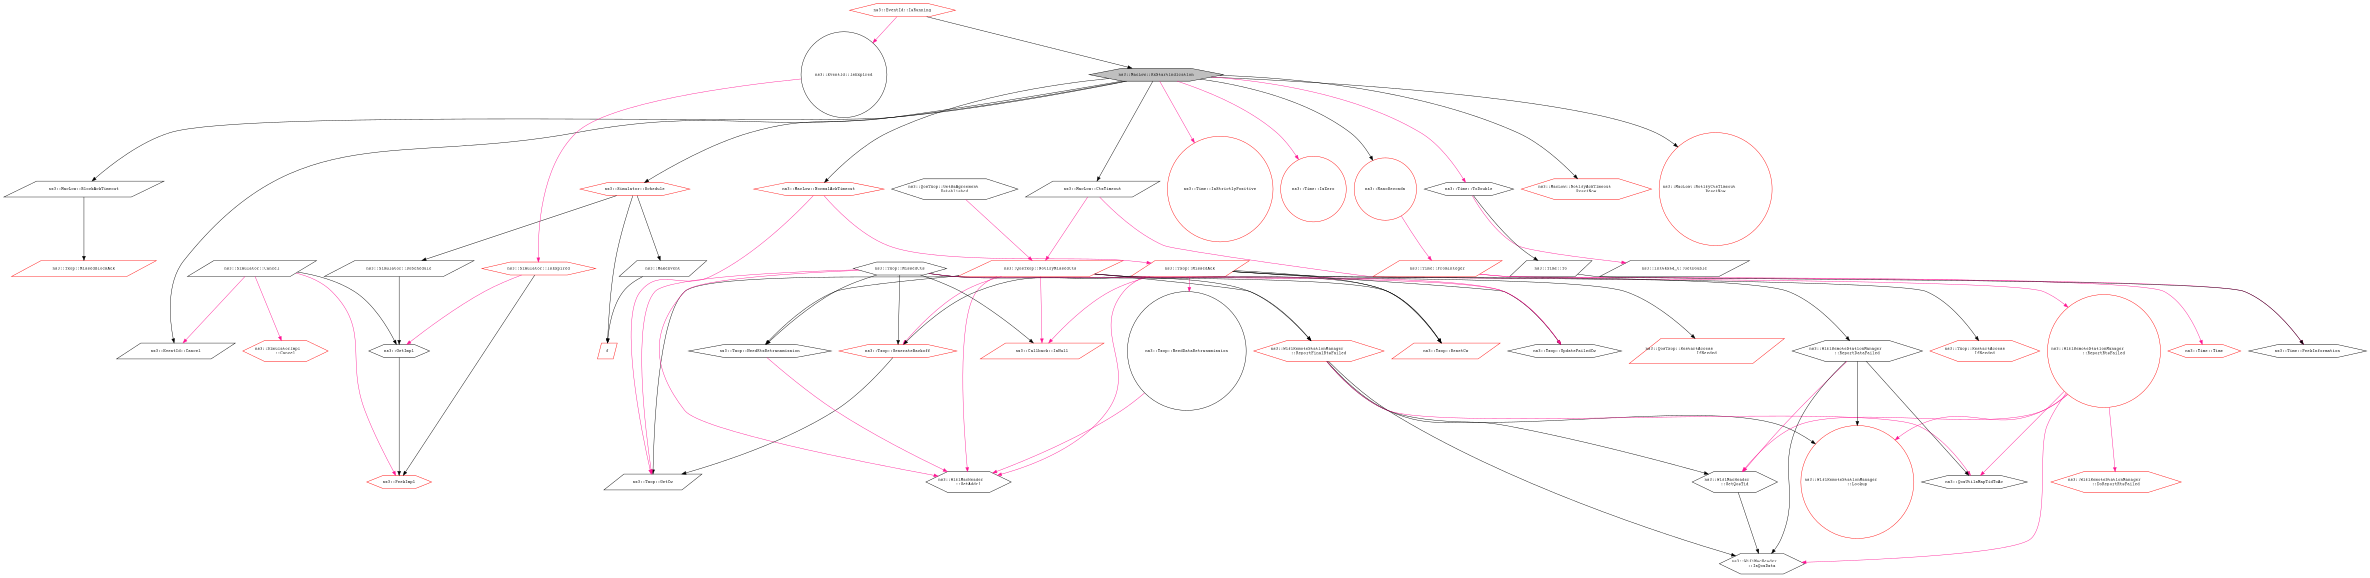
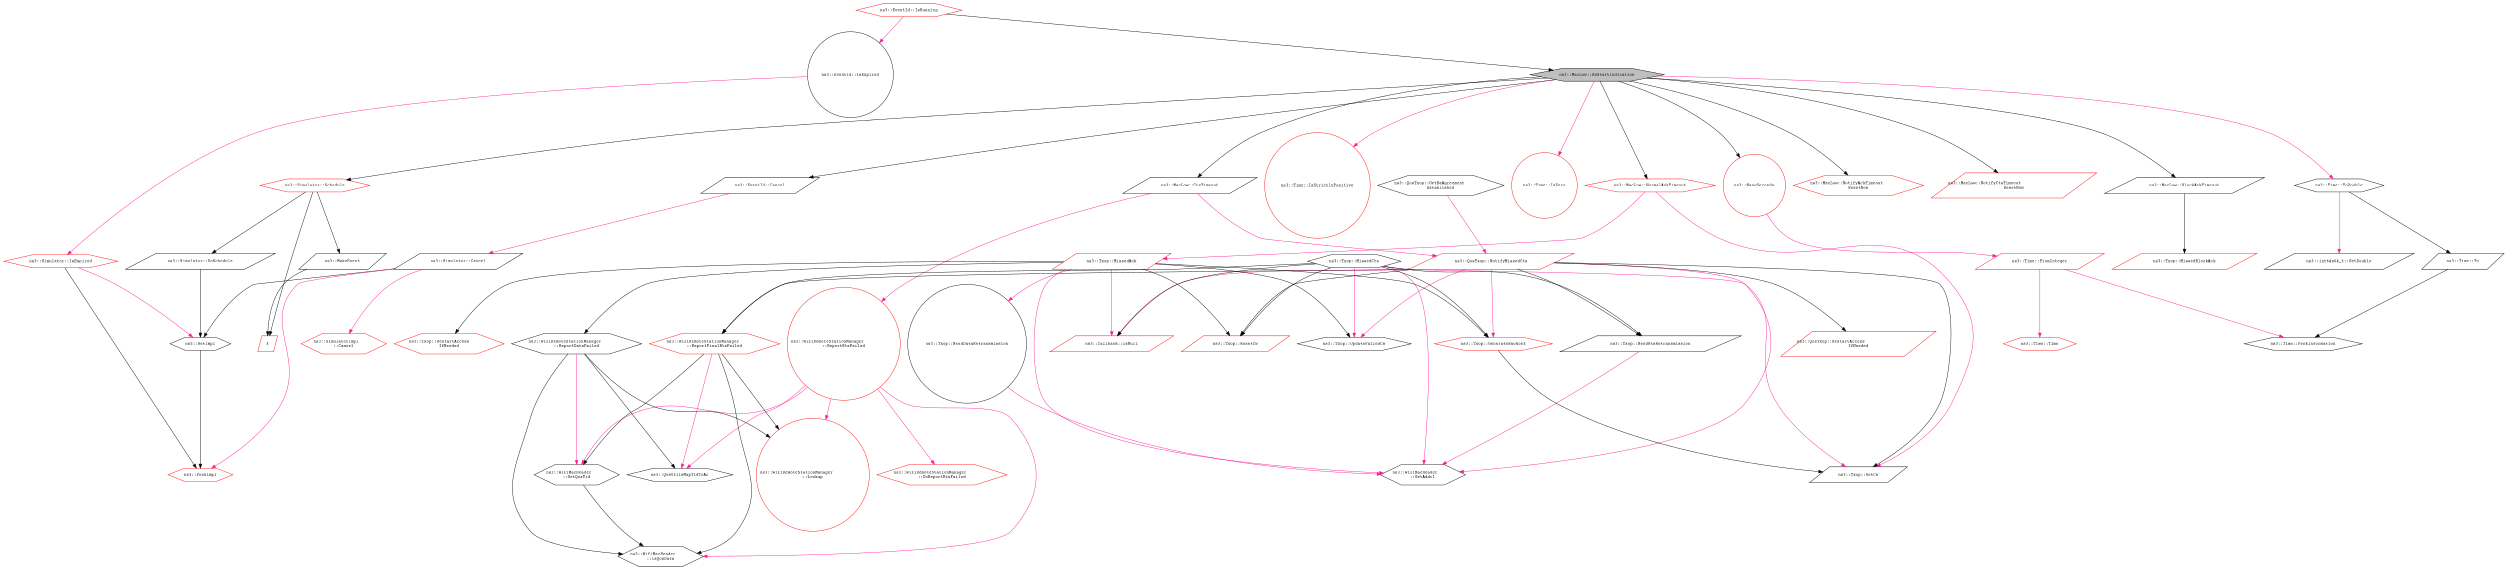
(1716, 189) -> (2014, 185)
(215, 308) -> (611, 223)
(760, 351) -> (1651, 344)
